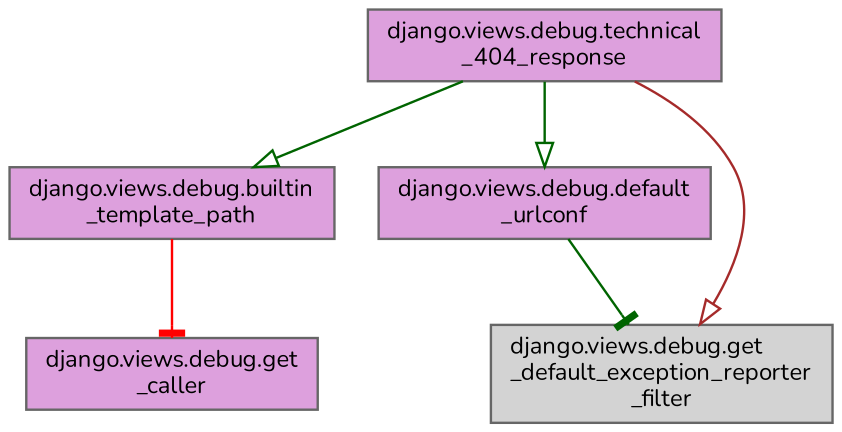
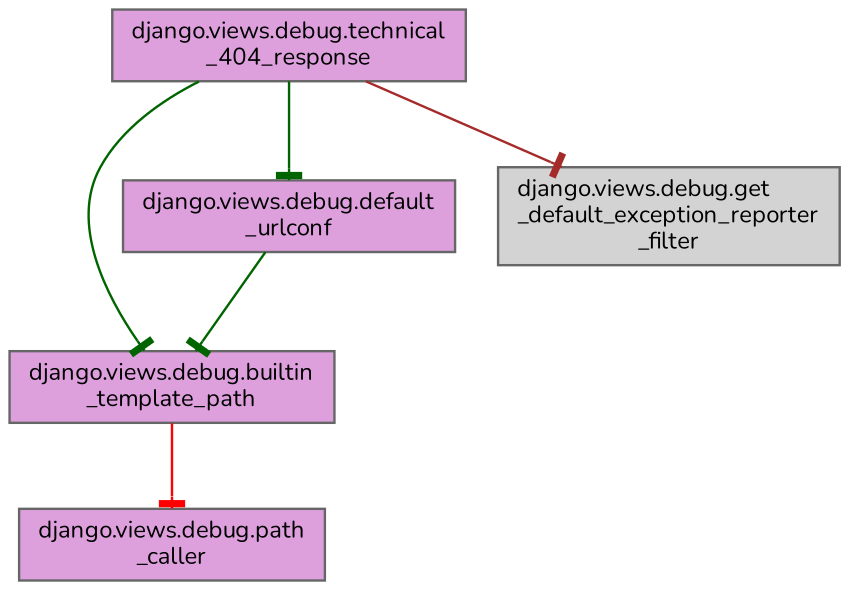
(545, 112) -> (289, 125)
(370, 120) -> (91, 193)
(736, 173) -> (458, 122)
(595, 277) -> (234, 297)
(172, 374) -> (172, 545)
